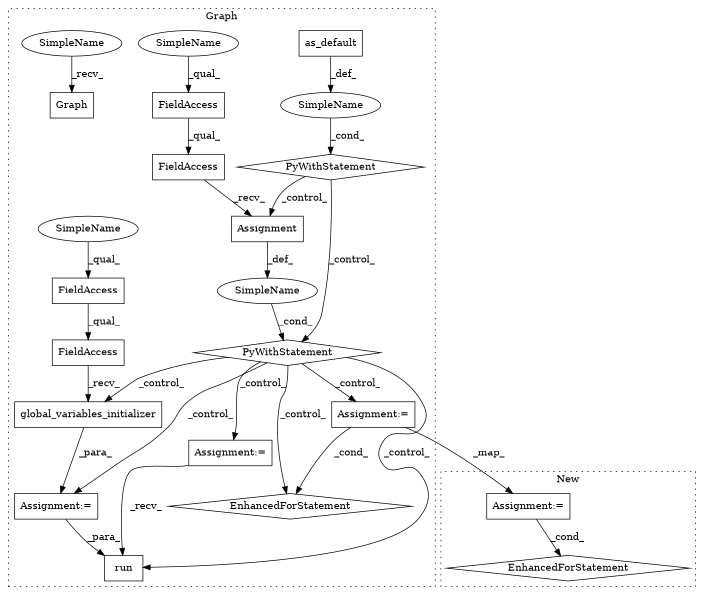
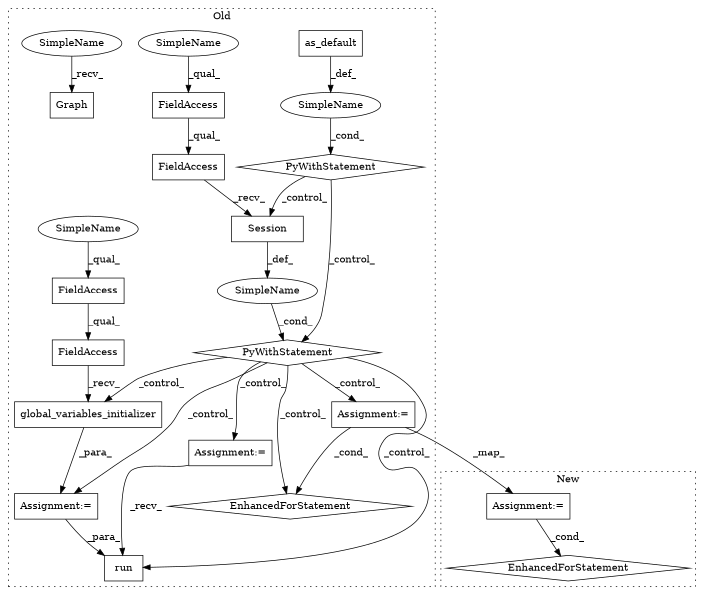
(222, 17) -> (222, 17)
(267, 229) -> (267, 229)
